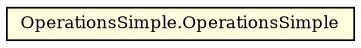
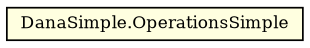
(181, 24) -> (155, 24)
